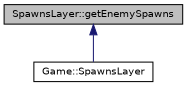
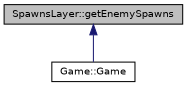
(93, 72) -> (93, 72)
